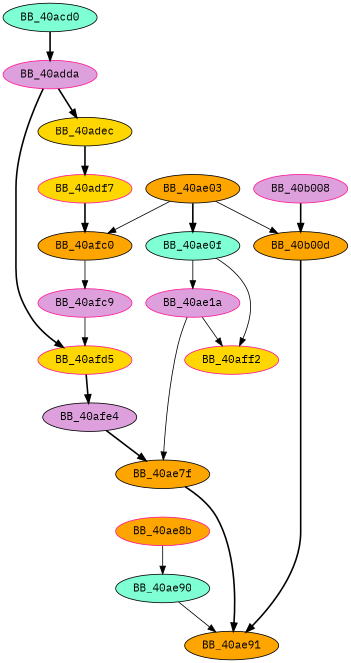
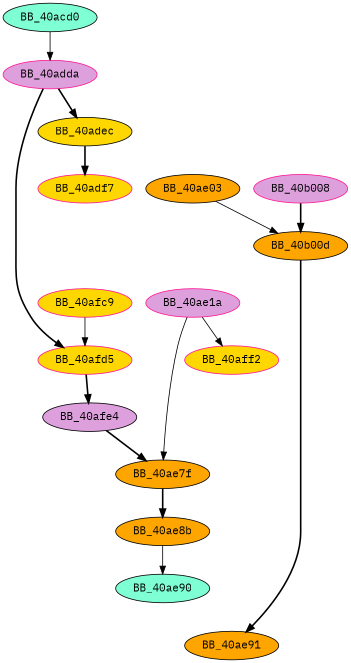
(50, 42) -> (50, 42)
(85, 246) -> none
(193, 246) -> none
(85, 303) -> (85, 303)
(163, 531) -> (163, 531)
(228, 547) -> (163, 499)
(194, 614) -> none
